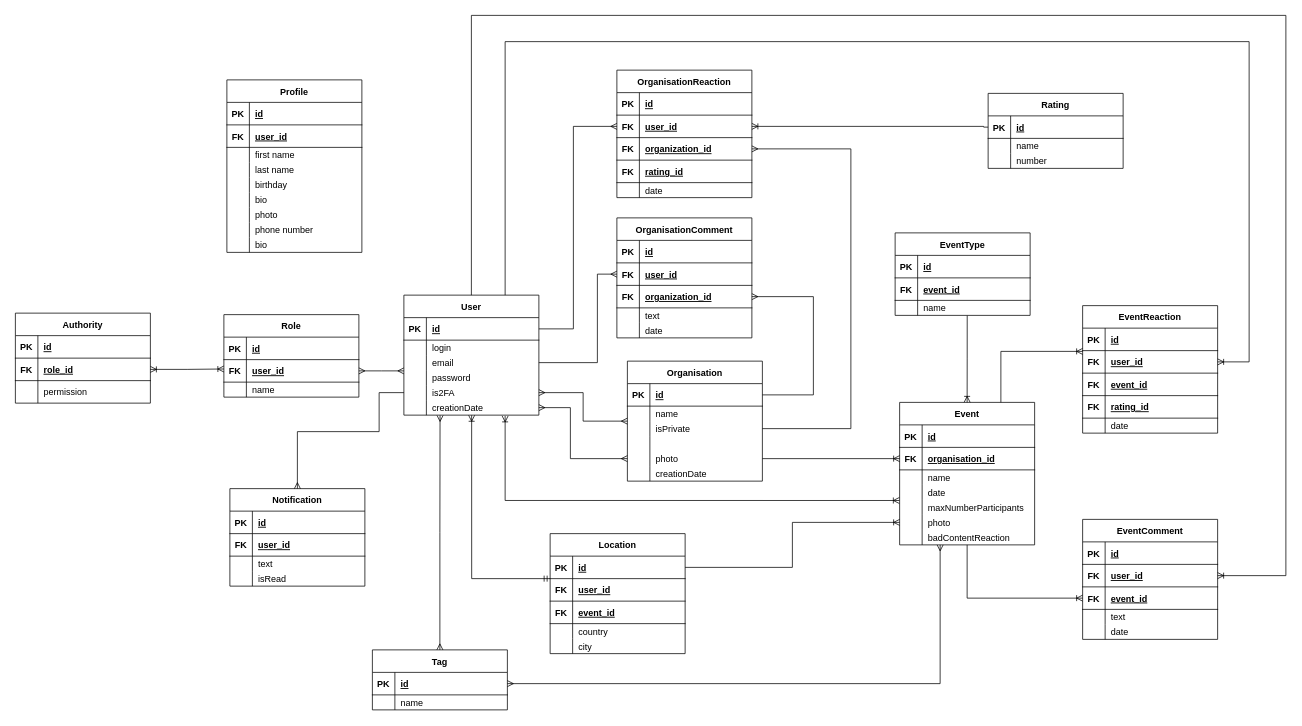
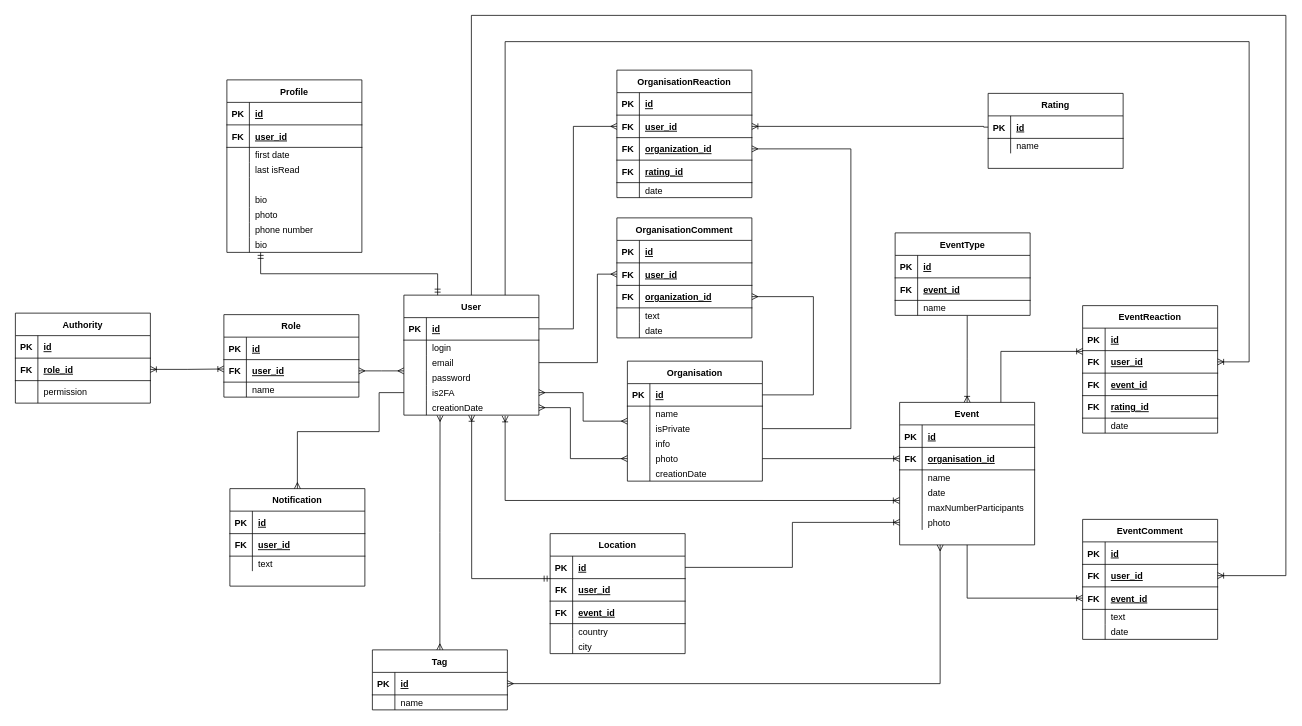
(278, 155) -> (278, 155)
(1067, 161) -> none
(275, 170) -> (279, 170)
(306, 185) -> none
none -> (351, 274)
none -> (706, 444)
(978, 537) -> none
(309, 579) -> none
